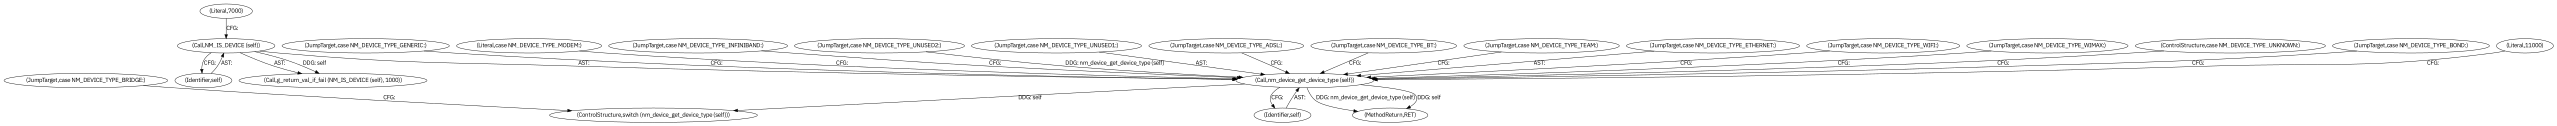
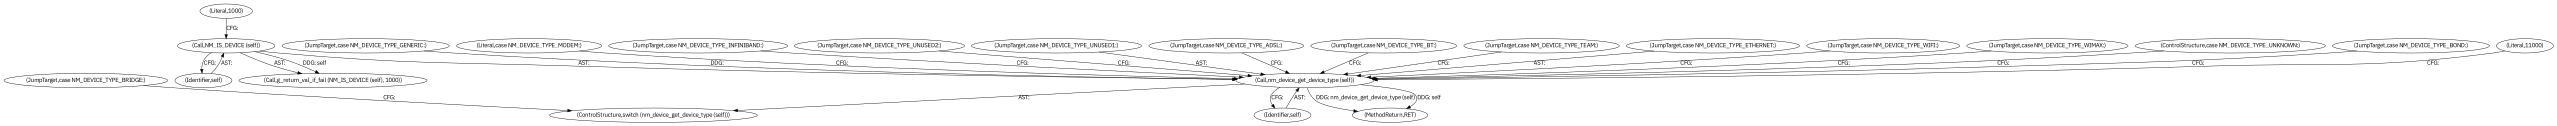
(226, 11) -> (226, 11)
(717, 63) -> (718, 63)
(1115, 63) -> (1125, 63)
(1030, 98) -> (1025, 98)
